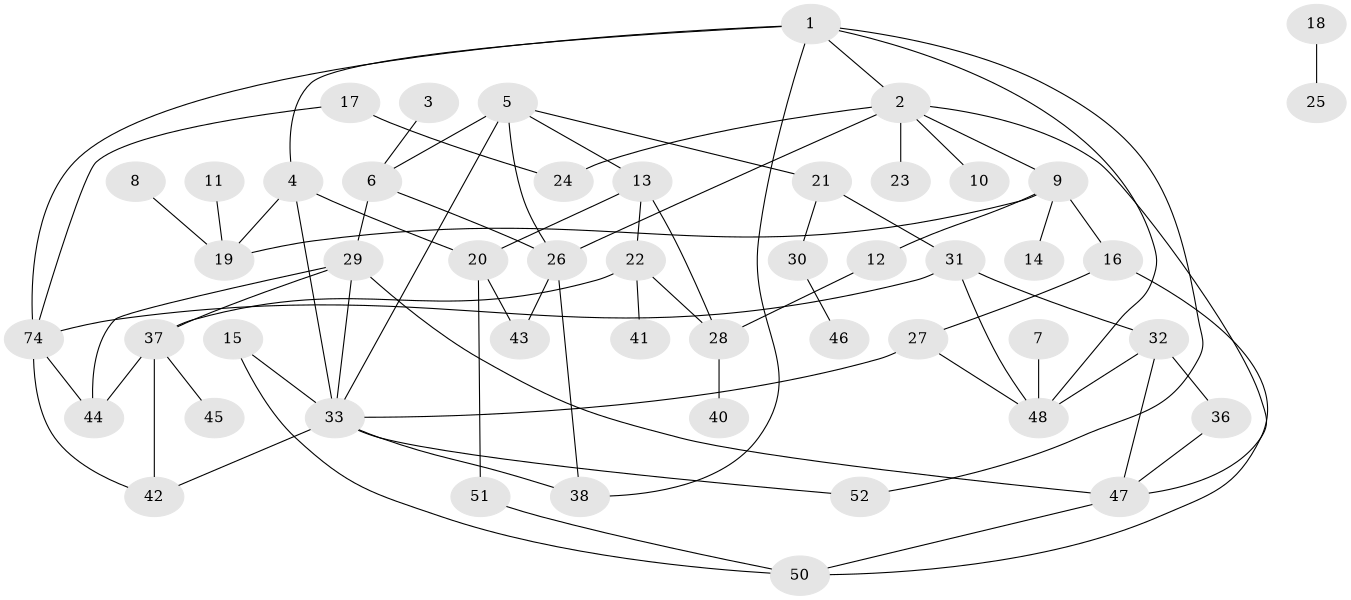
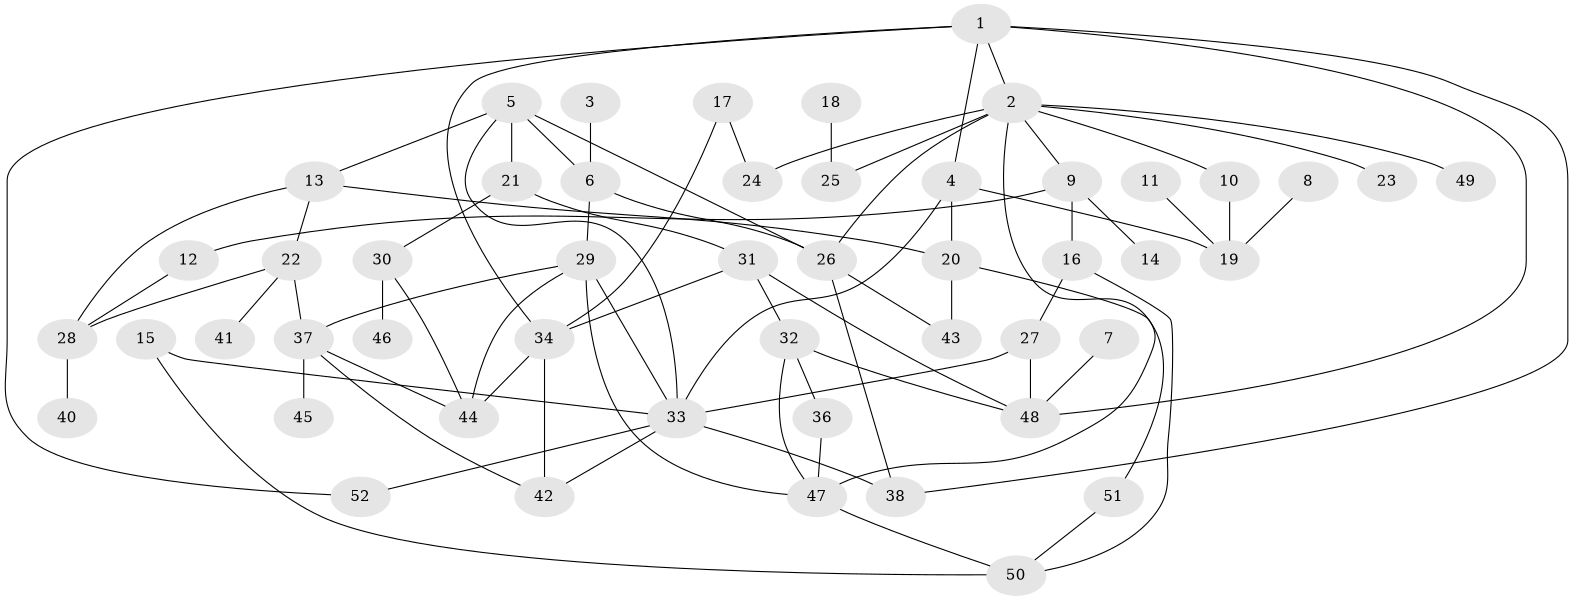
none -> (922, 142)
none -> (1466, 182)
(645, 233) -> (1230, 221)
none -> (431, 337)
(34, 339) -> (545, 339)
